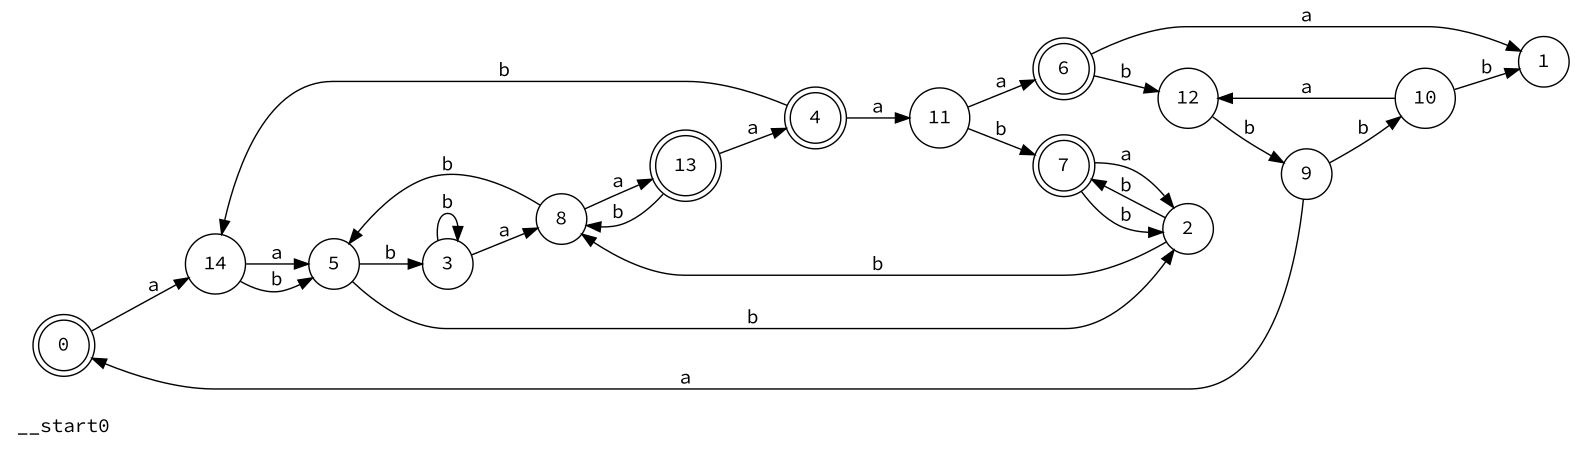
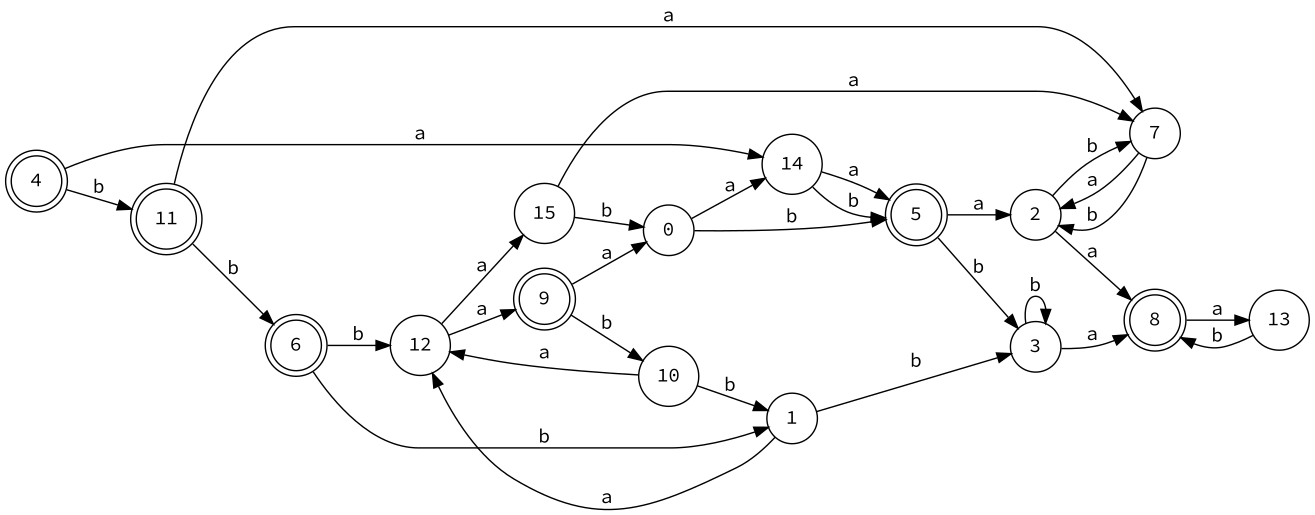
(1307, 16) -> (545, 437)
(505, 71) -> (420, 134)
(1001, 82) -> (234, 269)
(878, 107) -> (99, 187)
(940, 118) -> (166, 219)
(1250, 128) -> (482, 310)
(1001, 130) -> (669, 16)
(746, 143) -> none
(686, 166) -> (1279, 320)
(1064, 166) -> (1155, 133)
(1307, 174) -> (545, 299)
(442, 175) -> (783, 230)
none -> (545, 213)
(562, 219) -> (1155, 320)
(334, 264) -> (916, 215)
(878, 265) -> (1093, 252)
(753, 318) -> (979, 204)
(64, 345) -> (669, 230)
none -> (907, 385)
(64, 427) -> none
none -> (590, 508)
